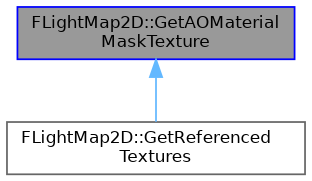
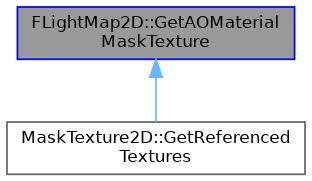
(156, 148) -> (156, 148)
